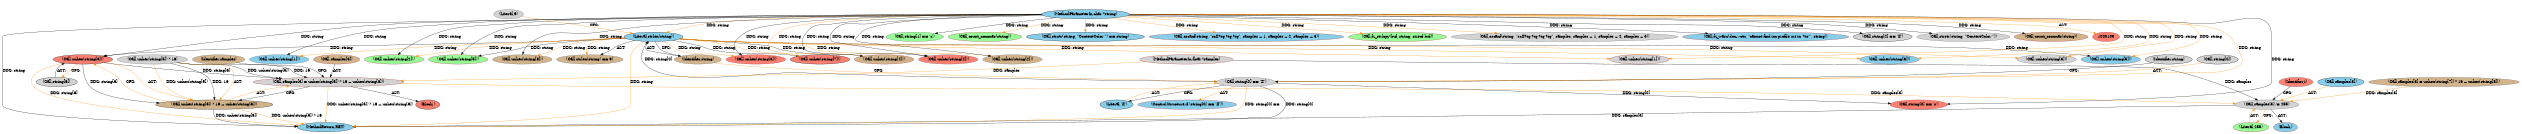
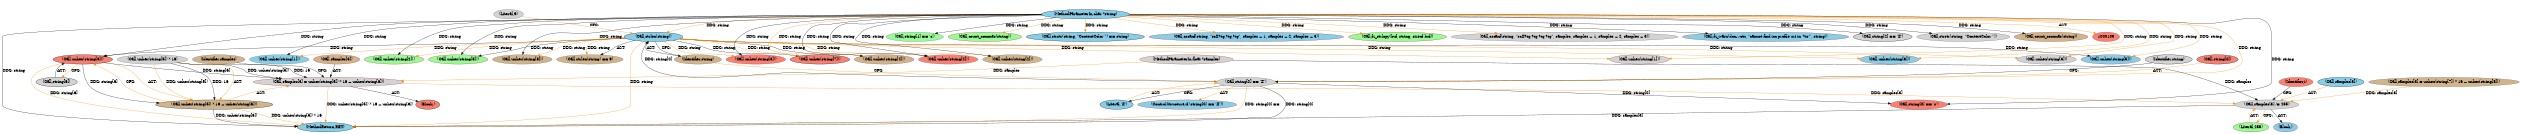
(653, 37) -> (653, 37)
(2218, 59) -> (2218, 59)
(276, 94) -> none
